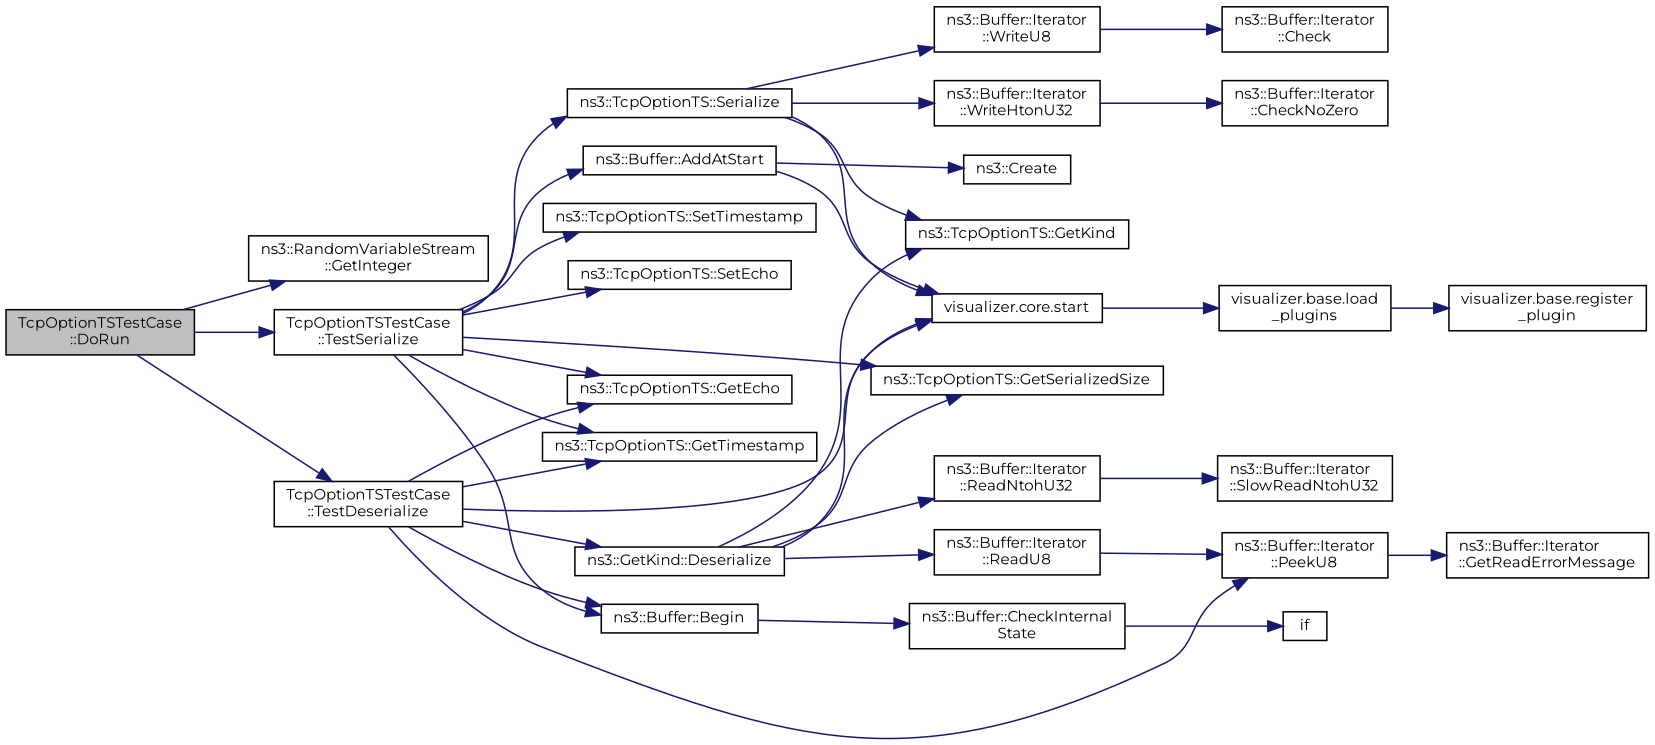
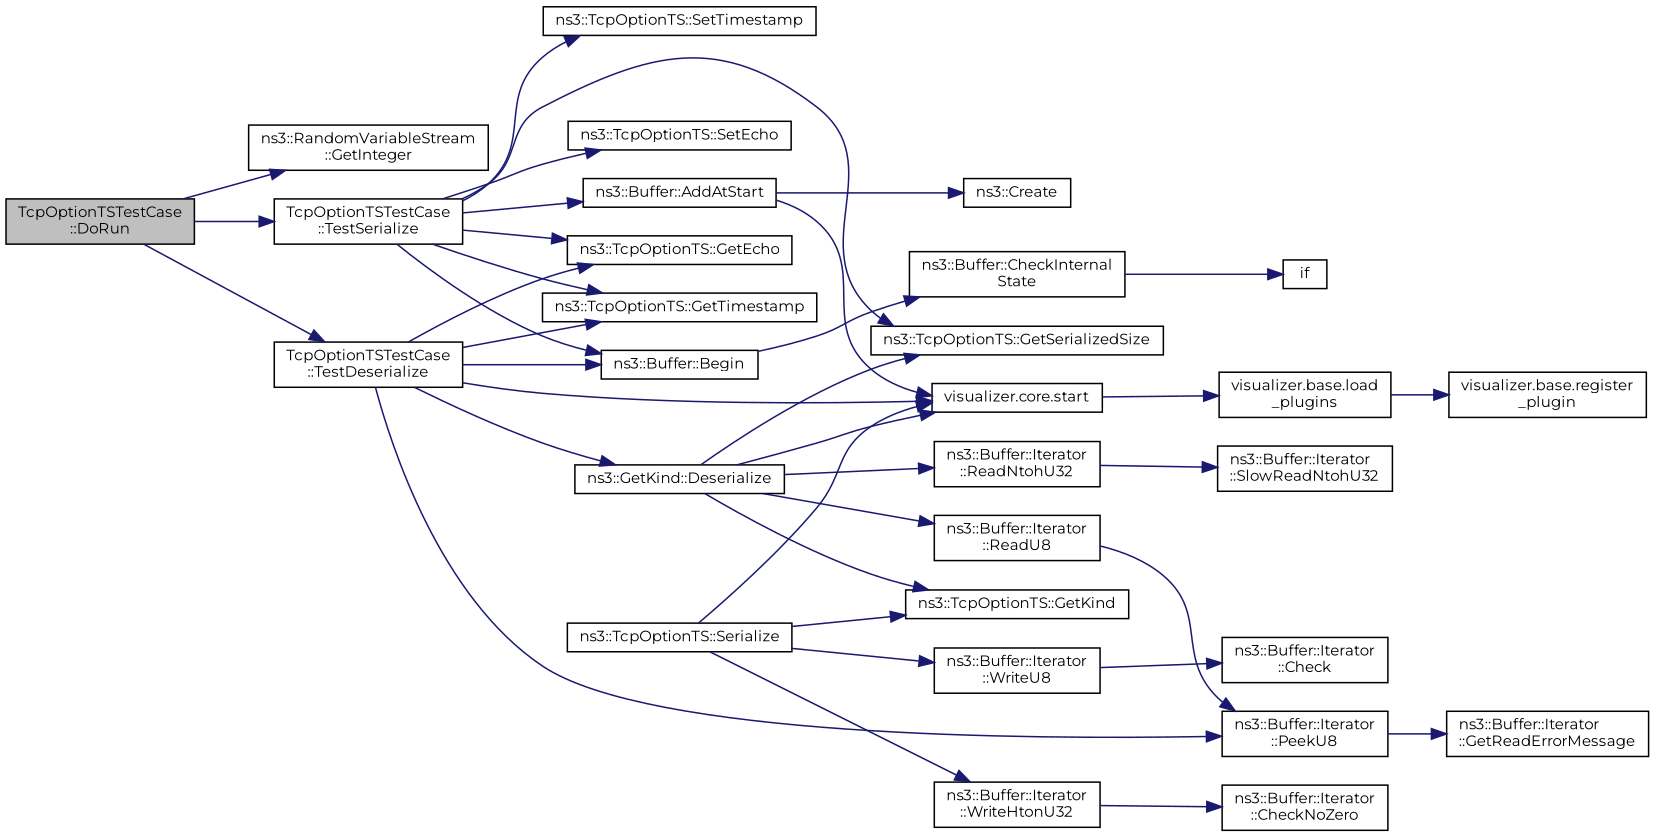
(515, 206) -> none
